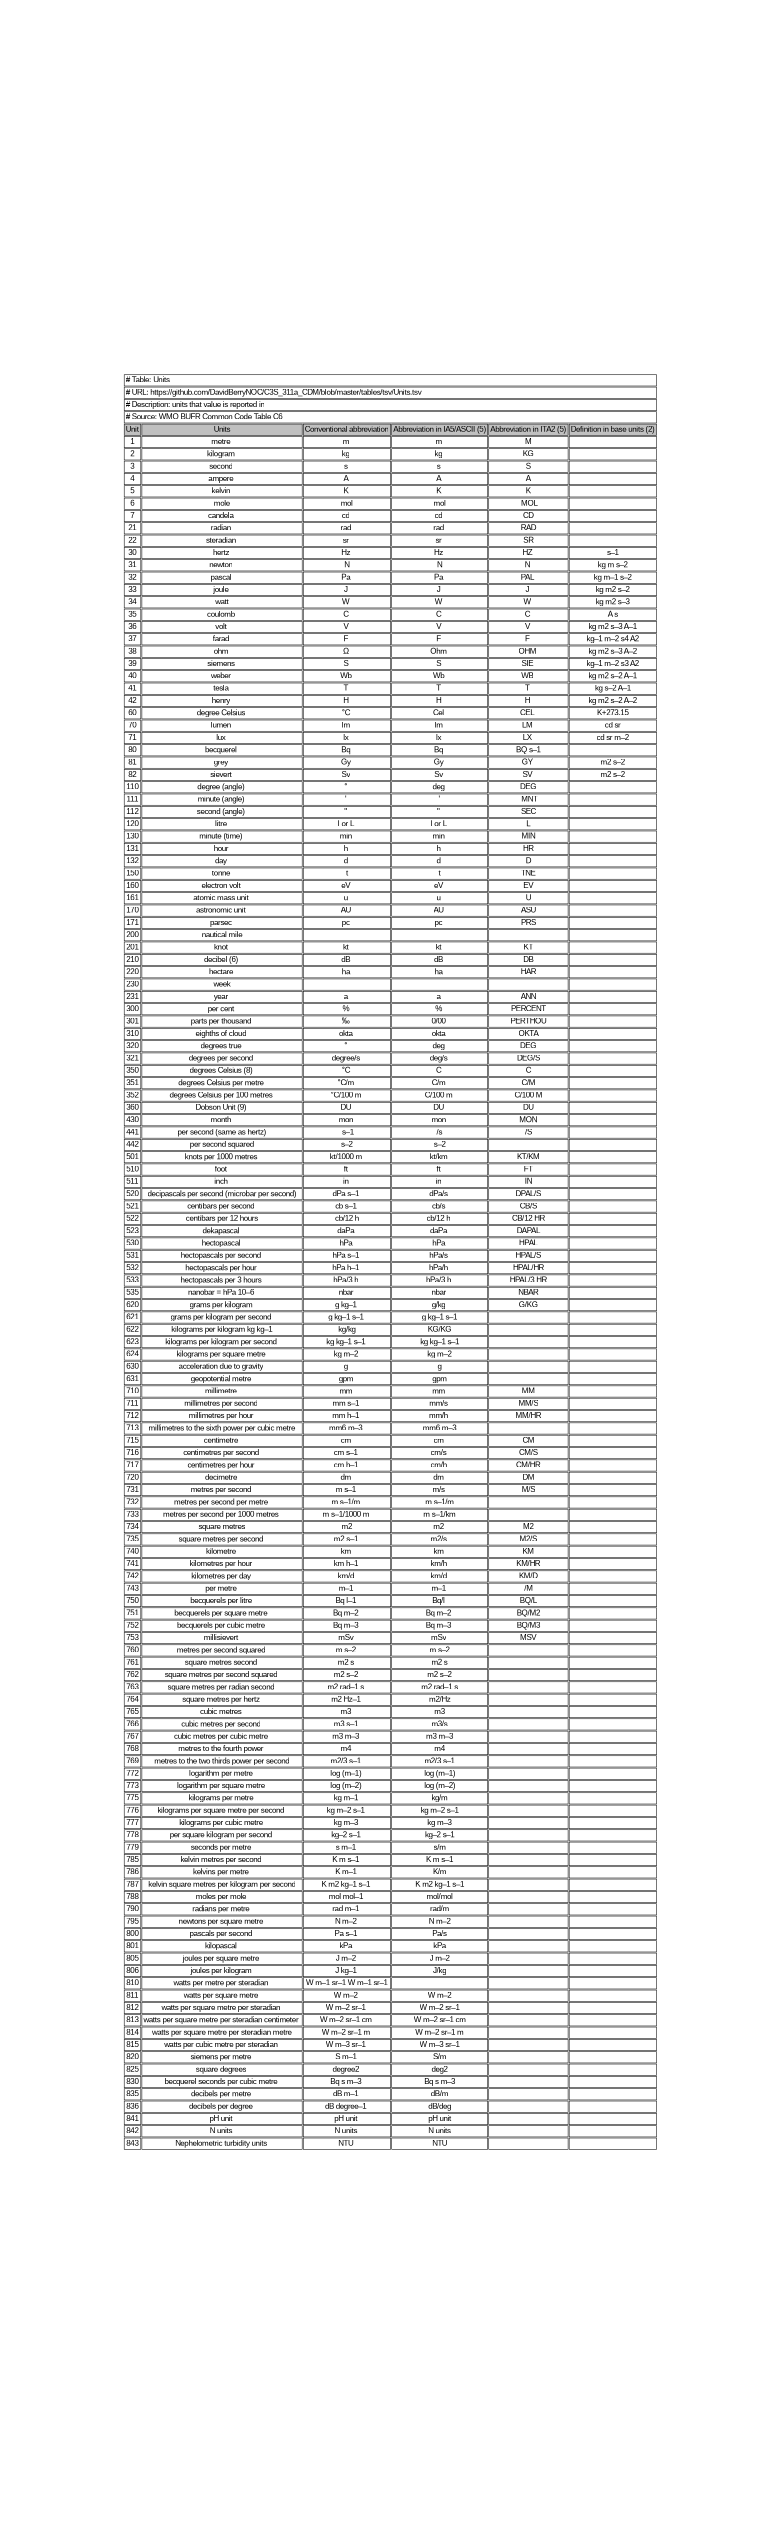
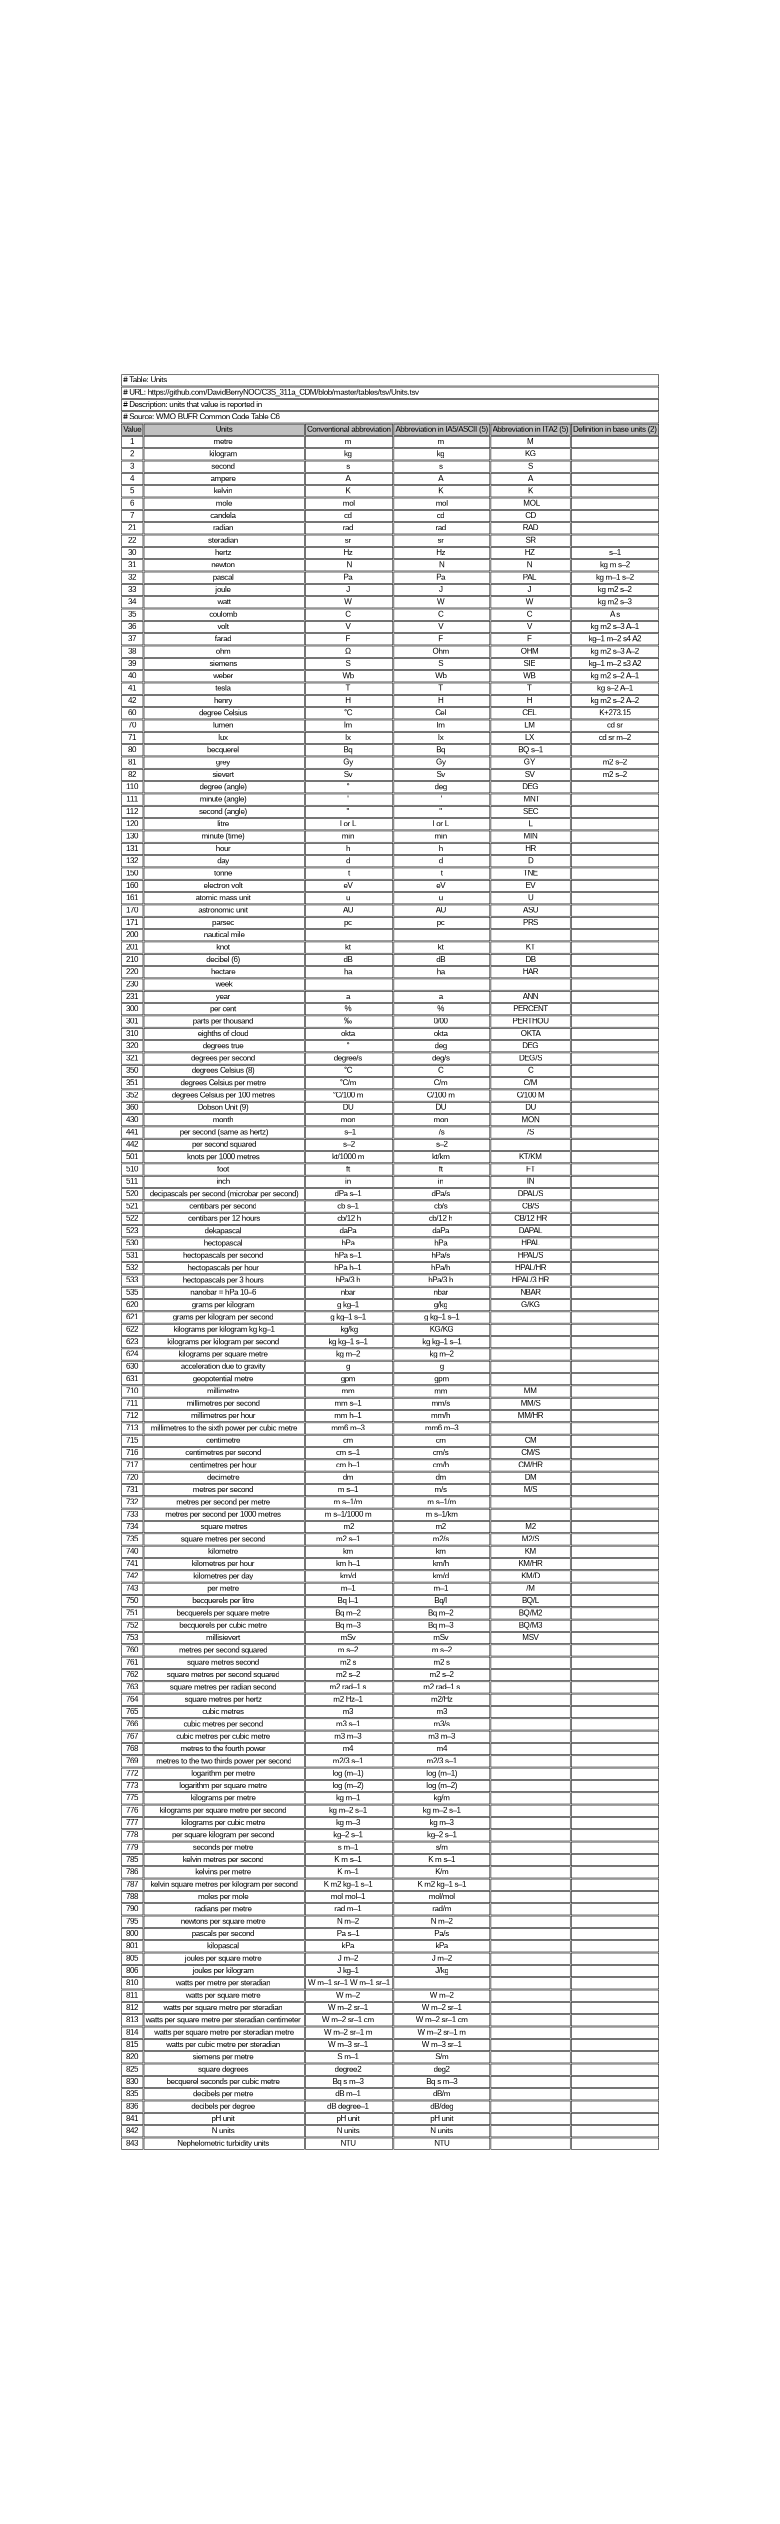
(133, 429) -> (132, 429)
